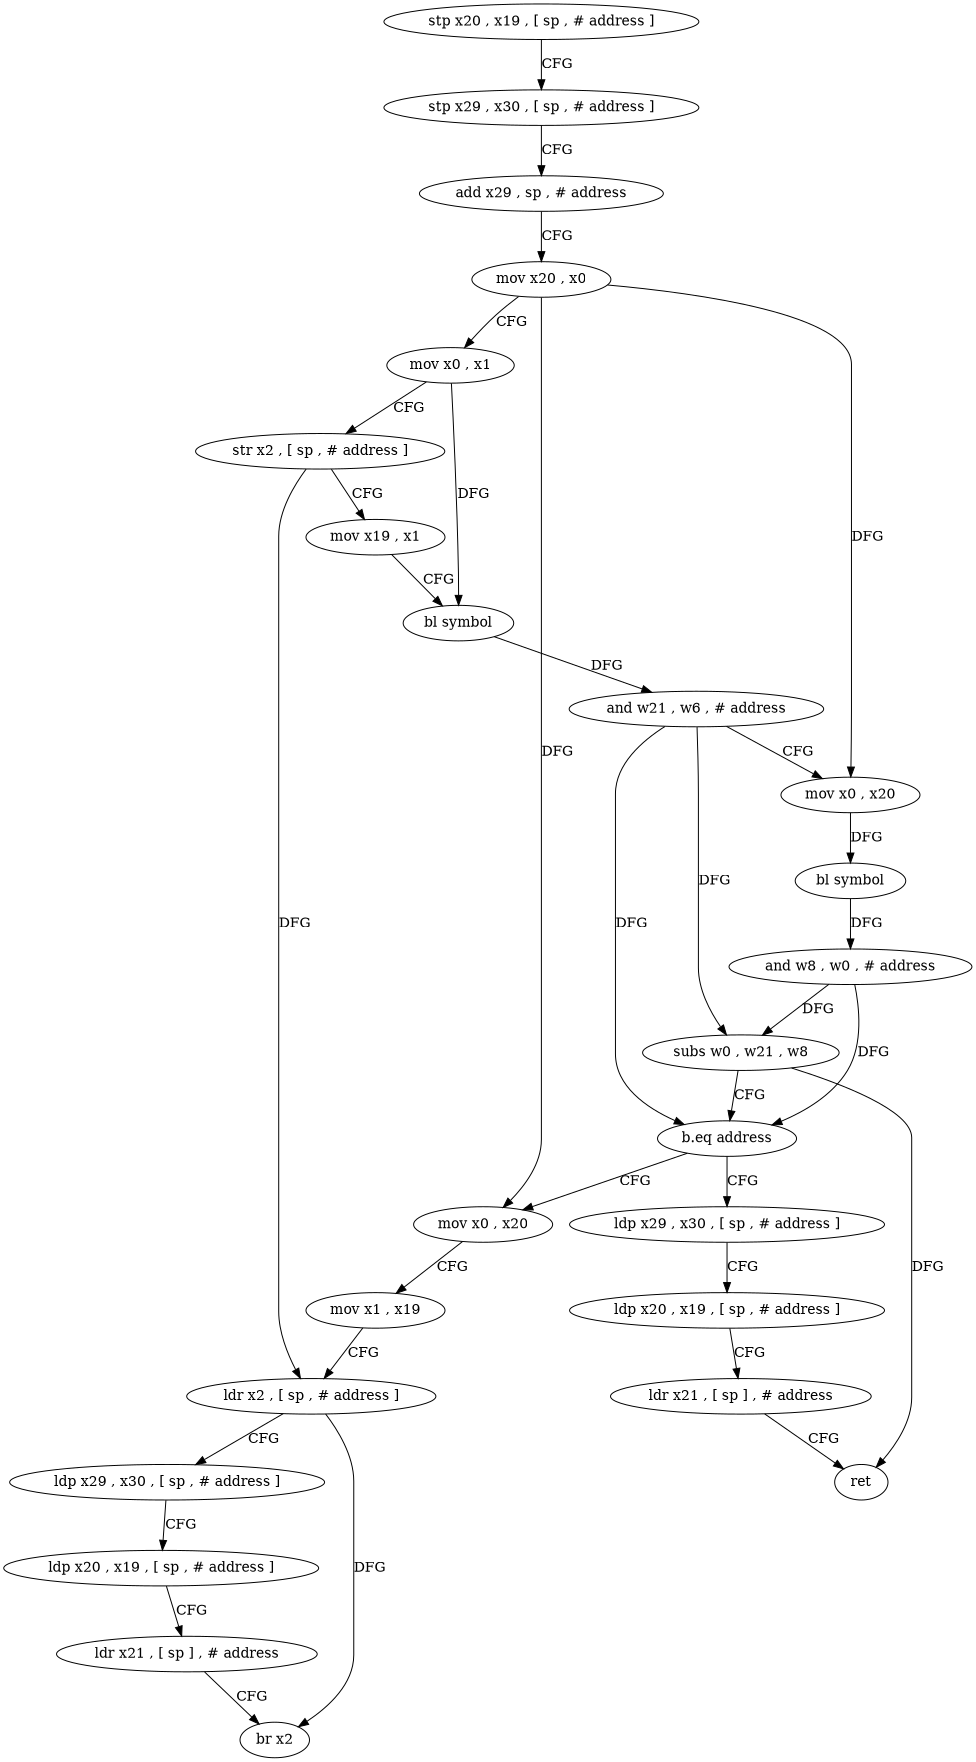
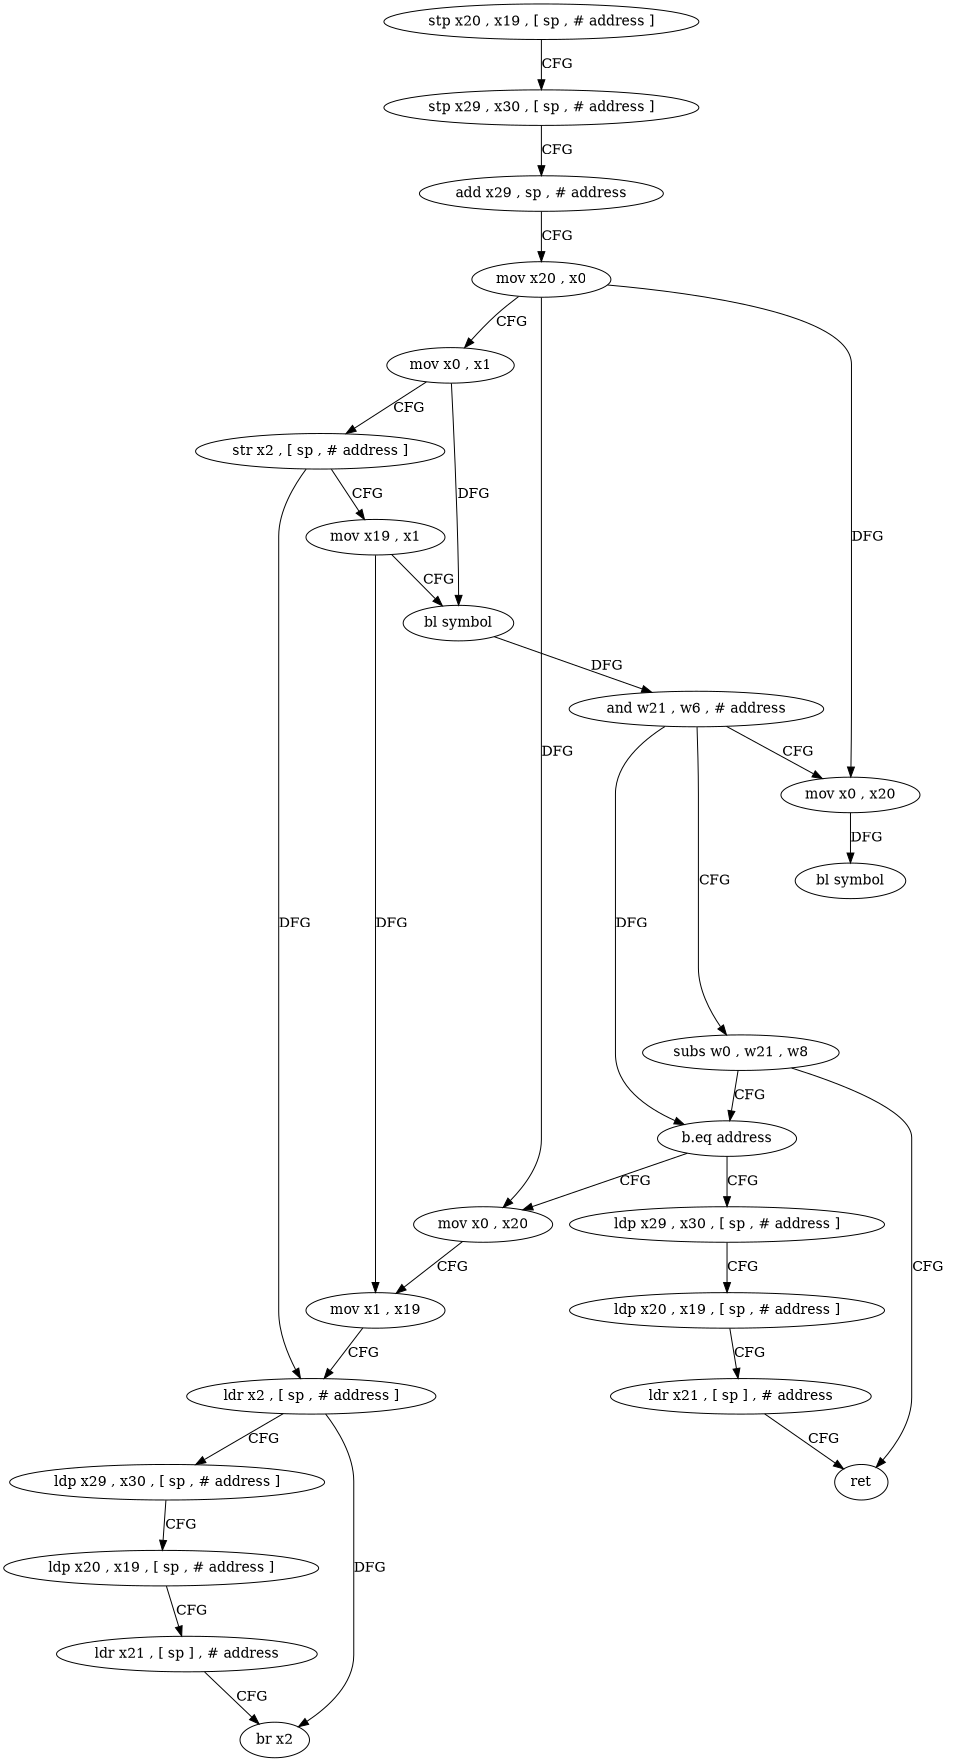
(715, 881) -> (715, 881)
none -> (375, 919)
(850, 967) -> none
(928, 1267) -> (928, 1267)
